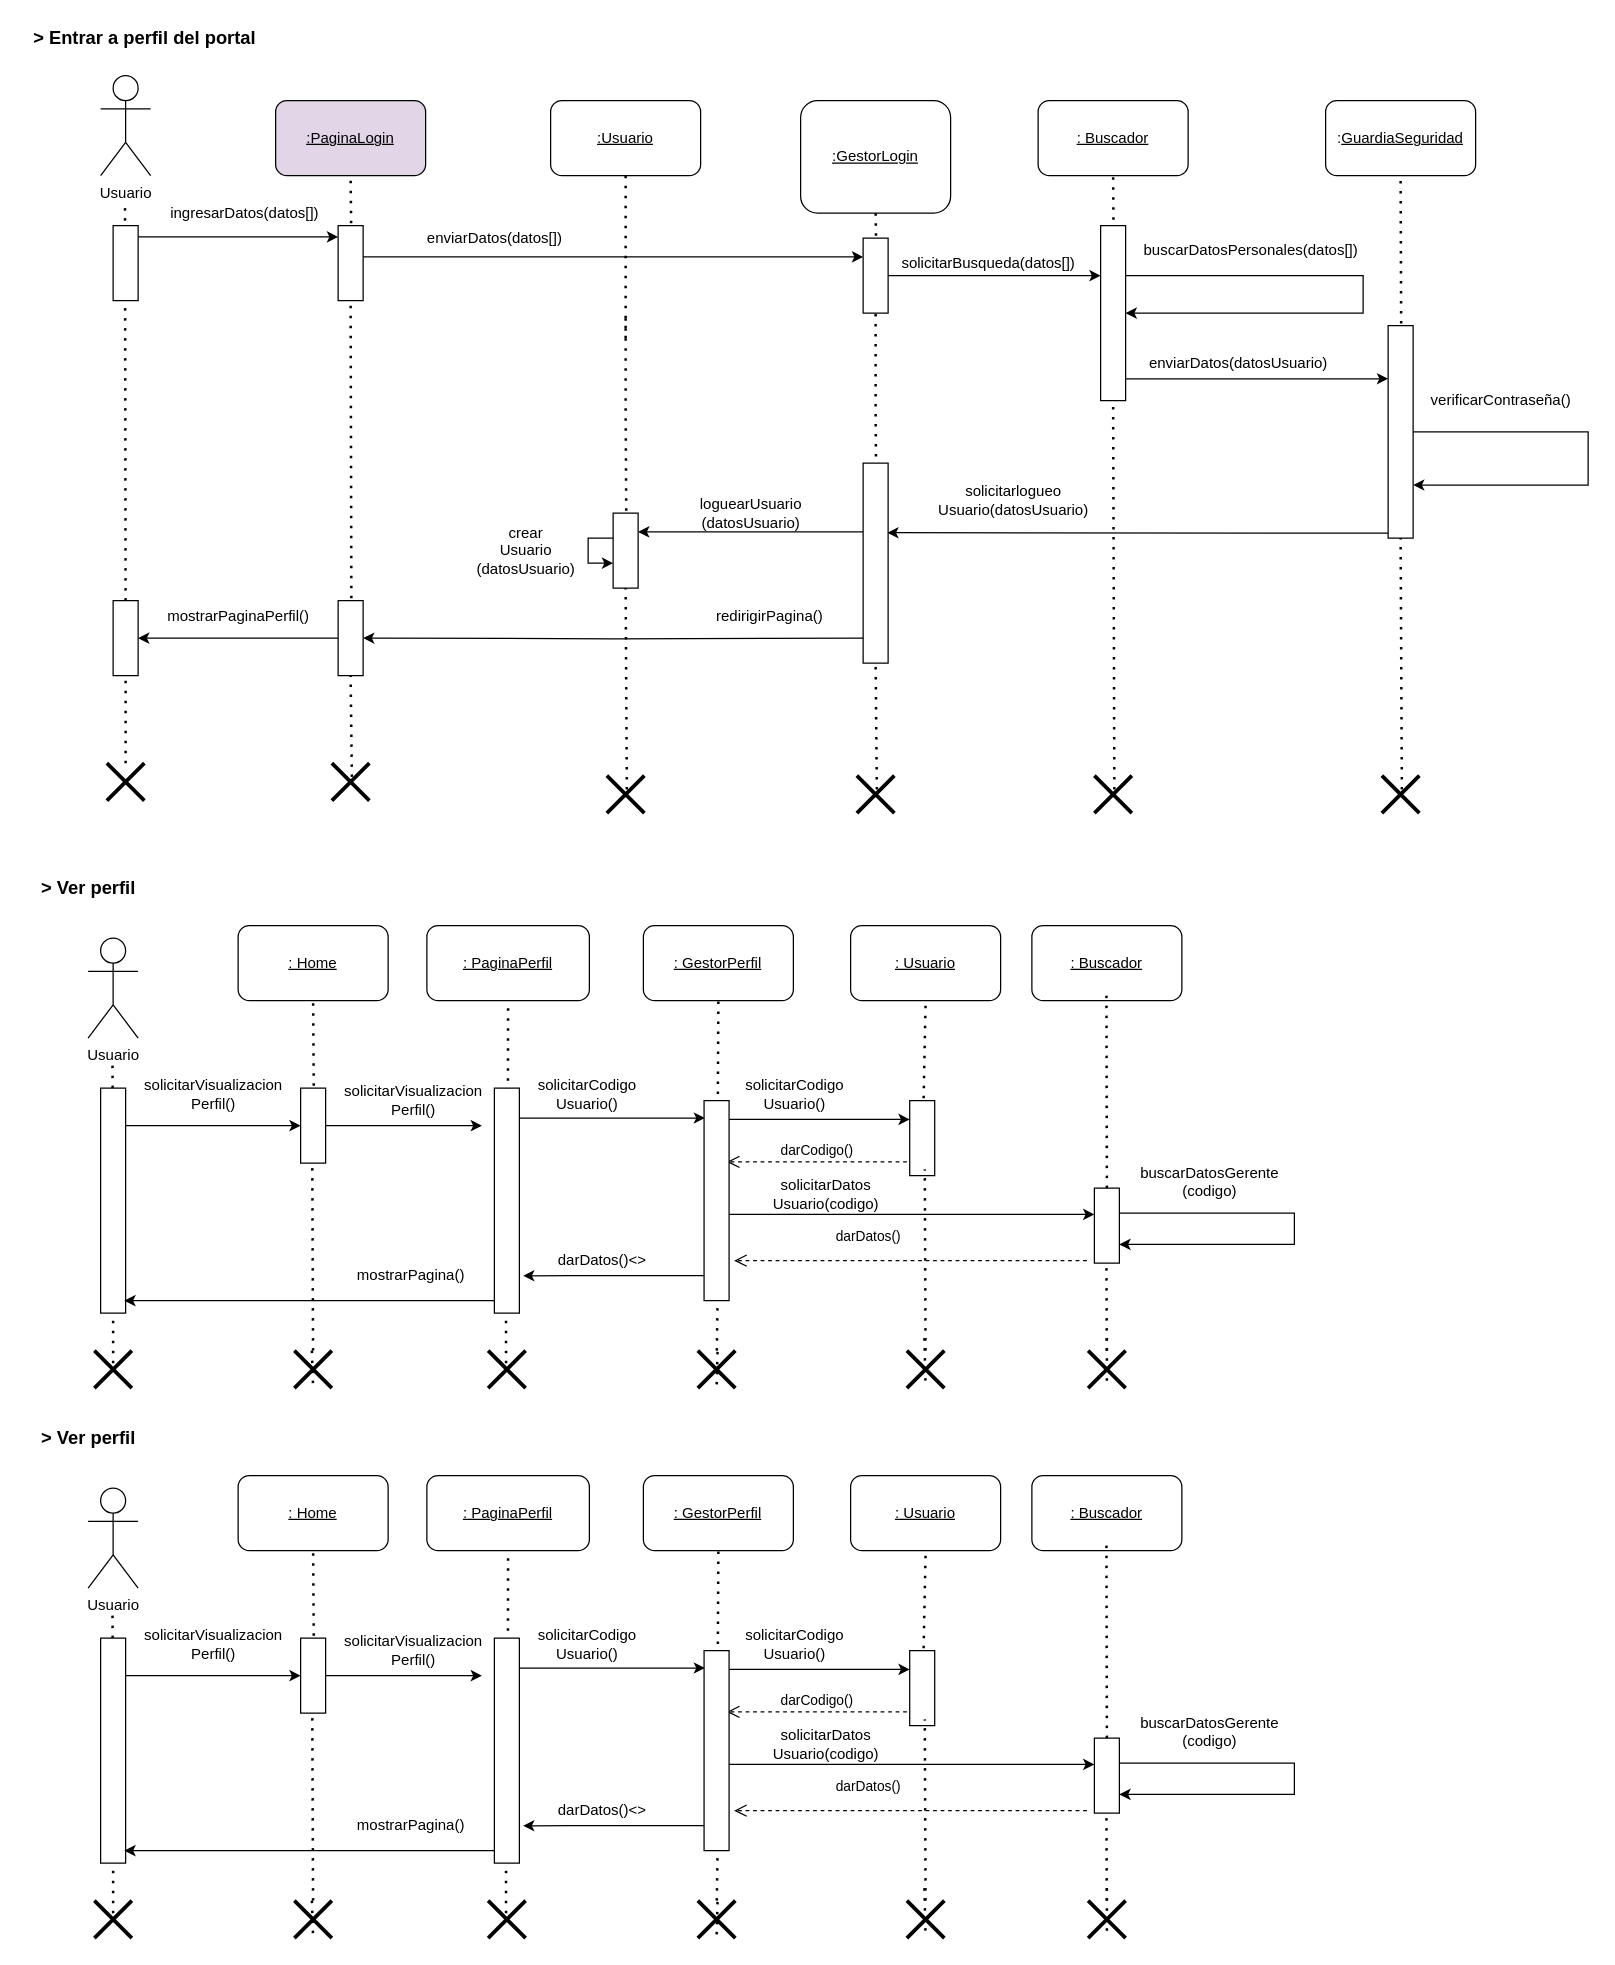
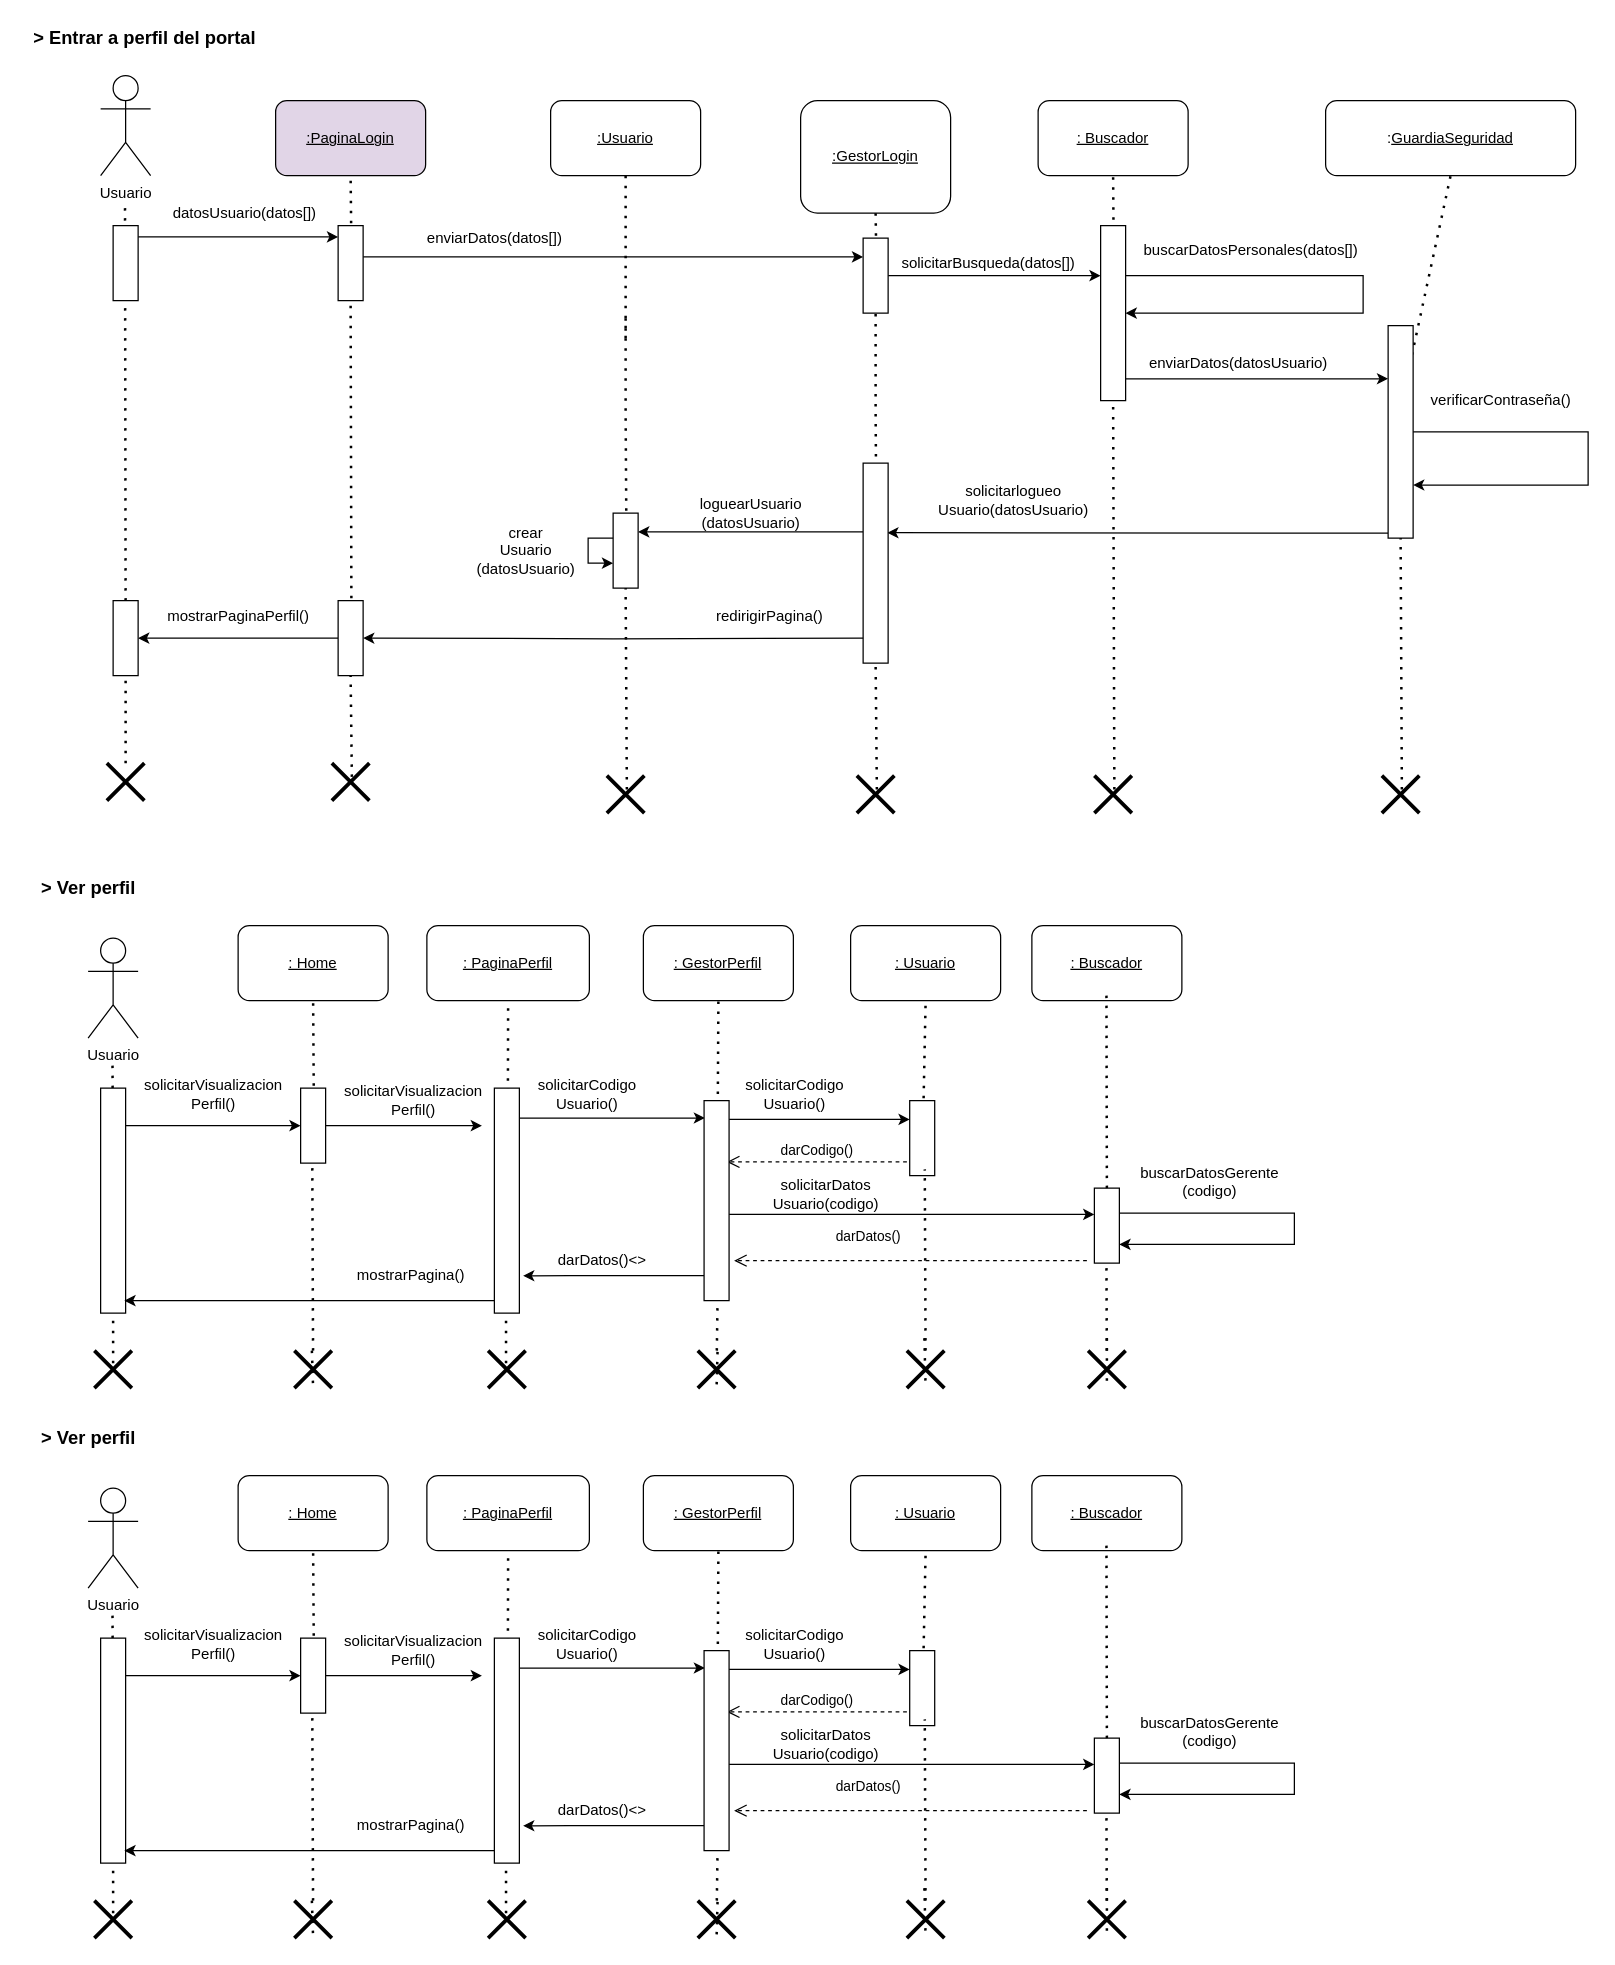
(1401, 138) -> (1451, 138)
(245, 213) -> (245, 213)
